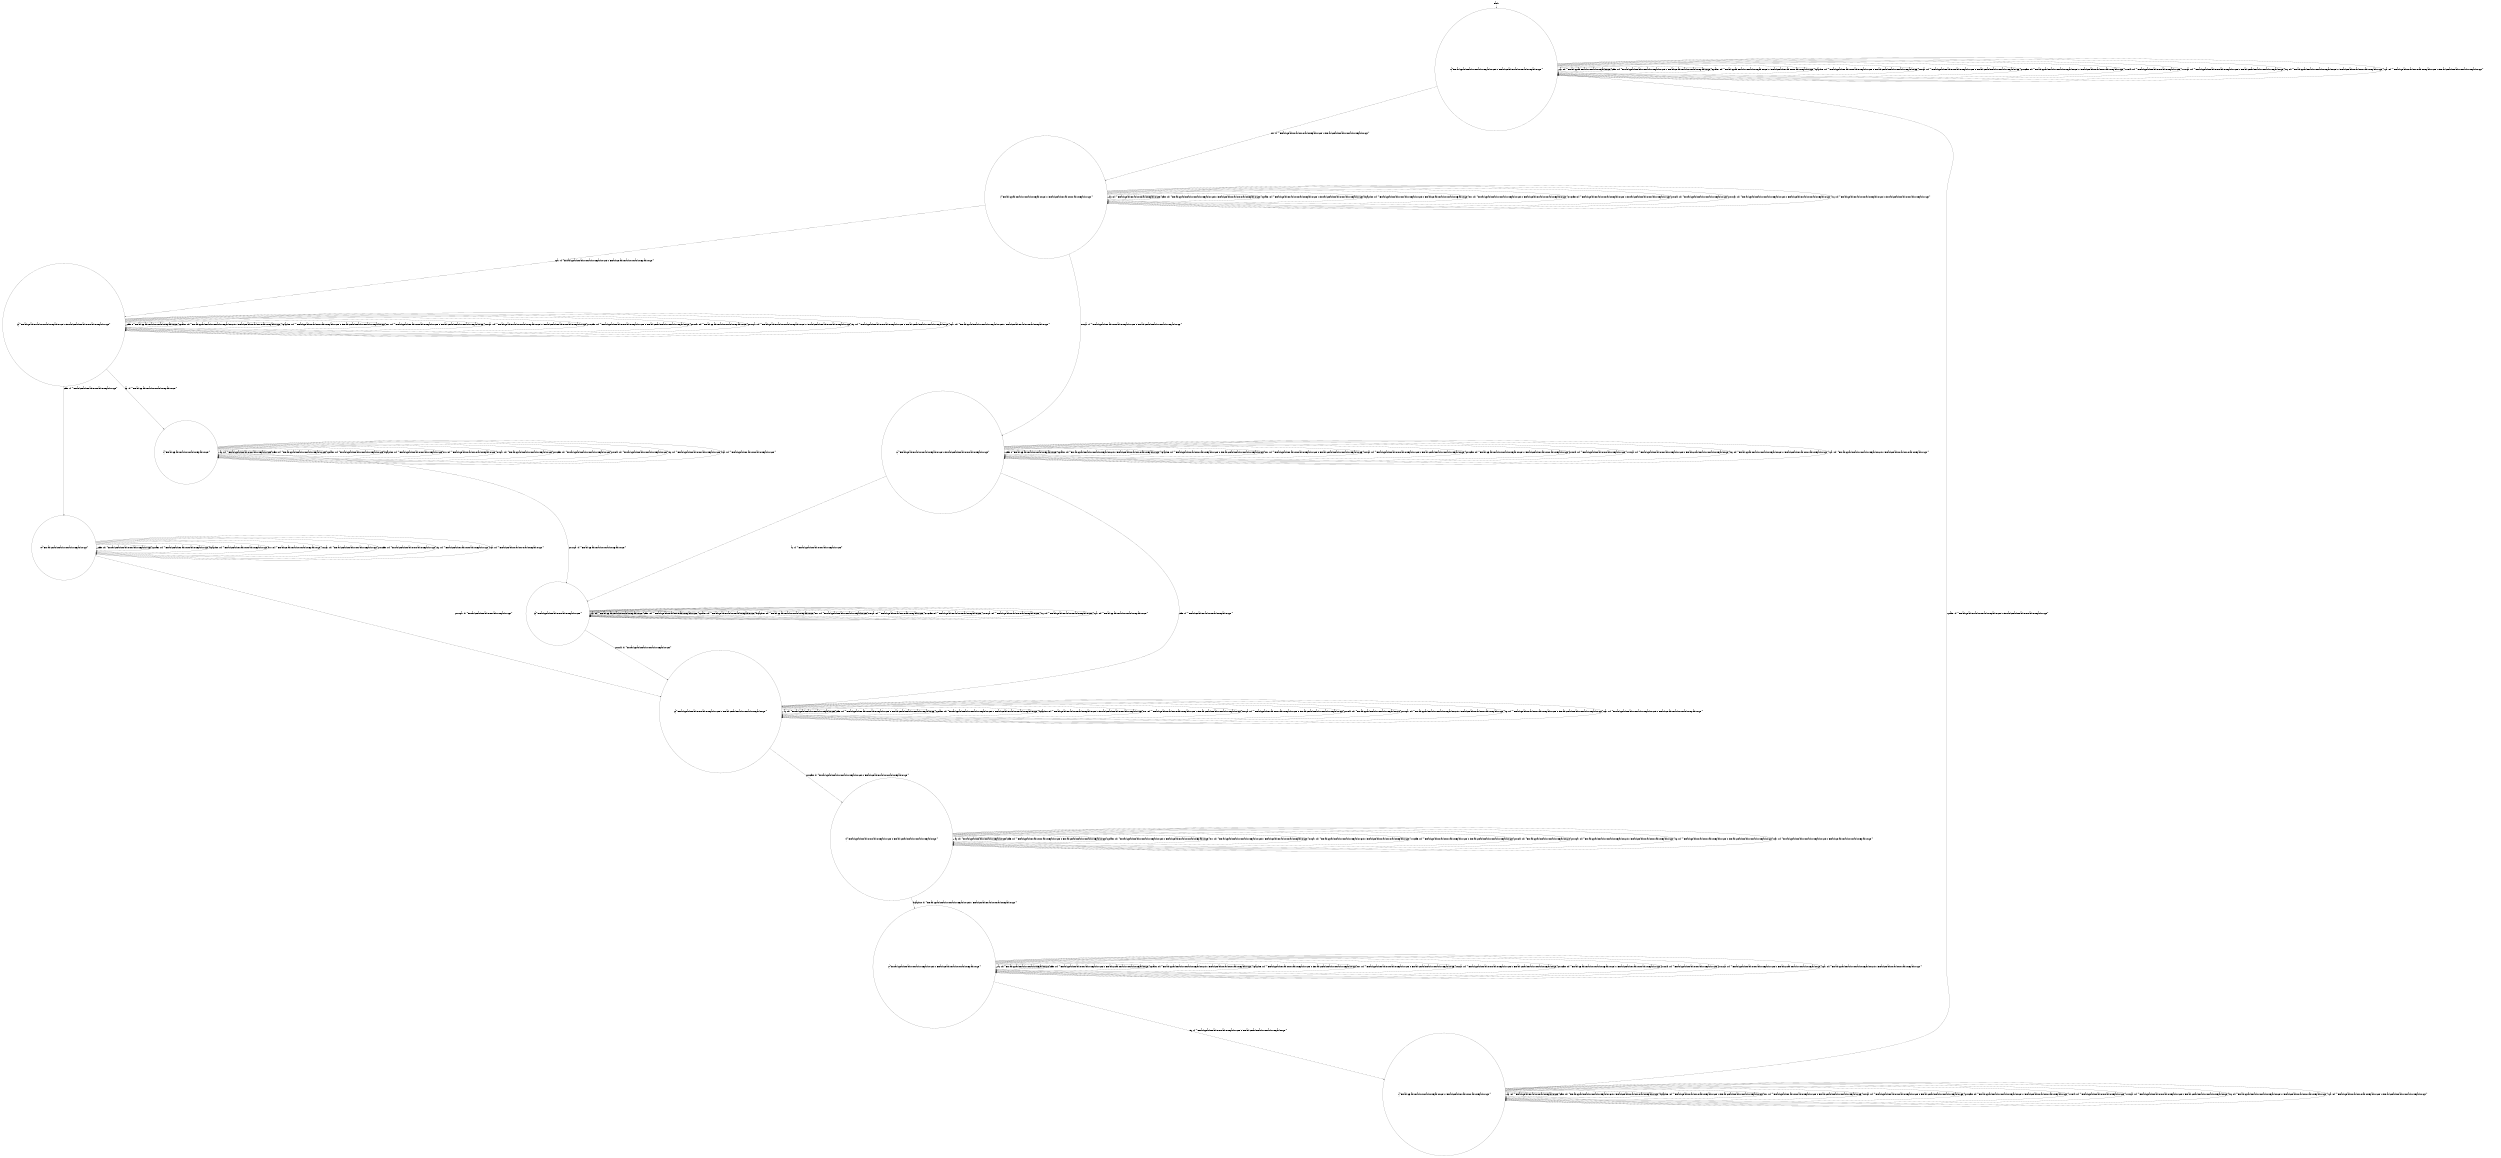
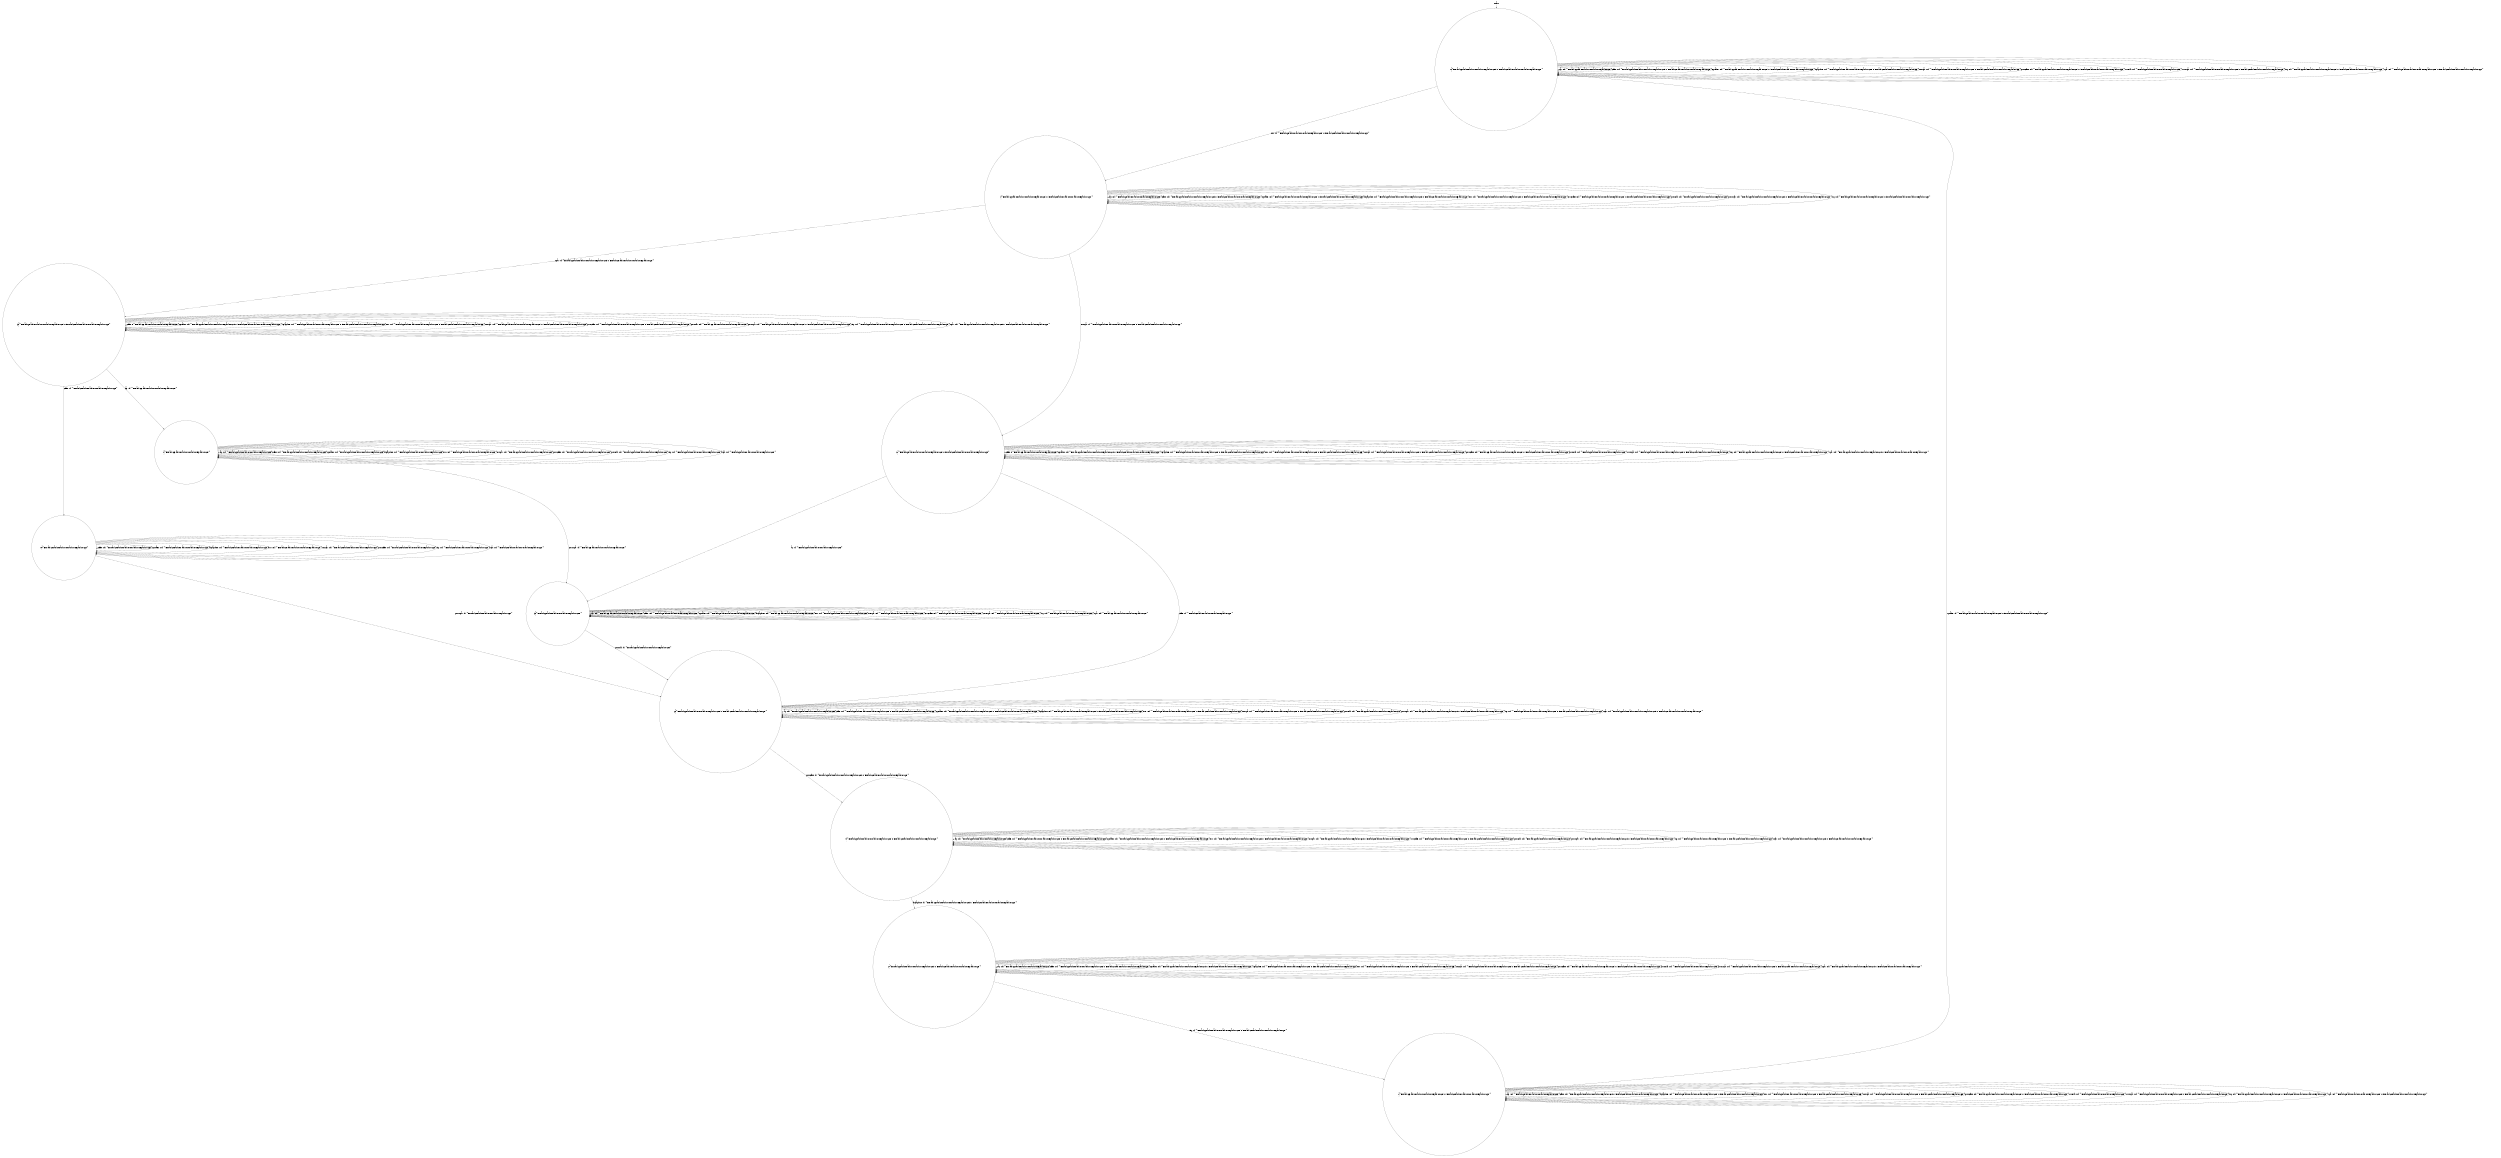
(1496, 4) -> (1496, 4)
